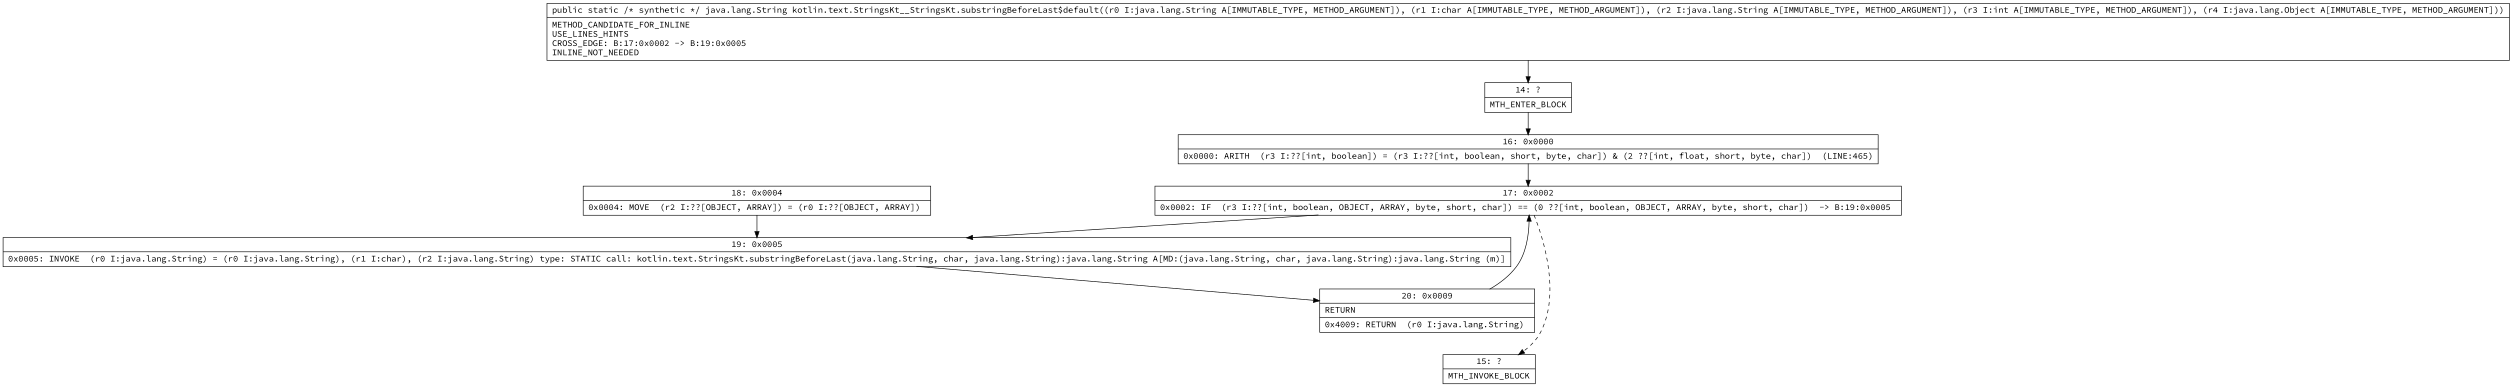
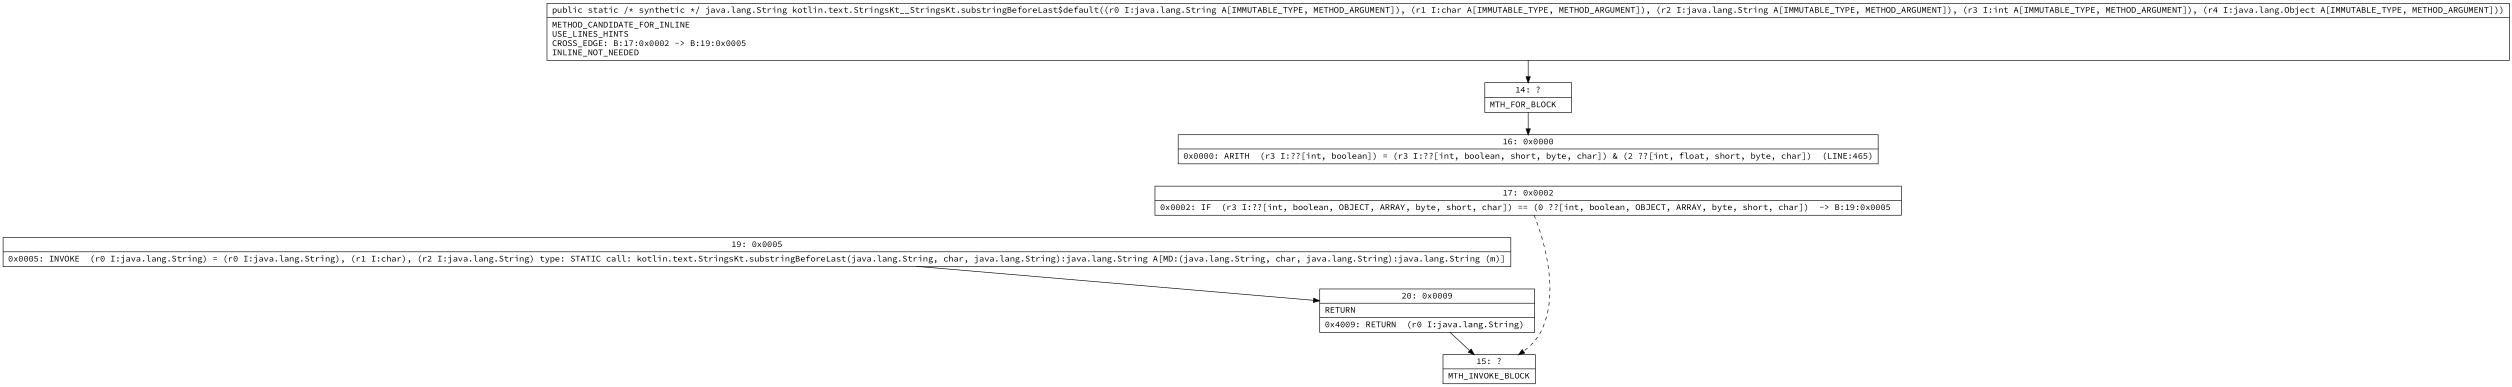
(1528, 105) -> (1523, 105)
(1528, 172) -> none
(757, 201) -> none
(1146, 226) -> none
(1520, 261) -> (1460, 341)
